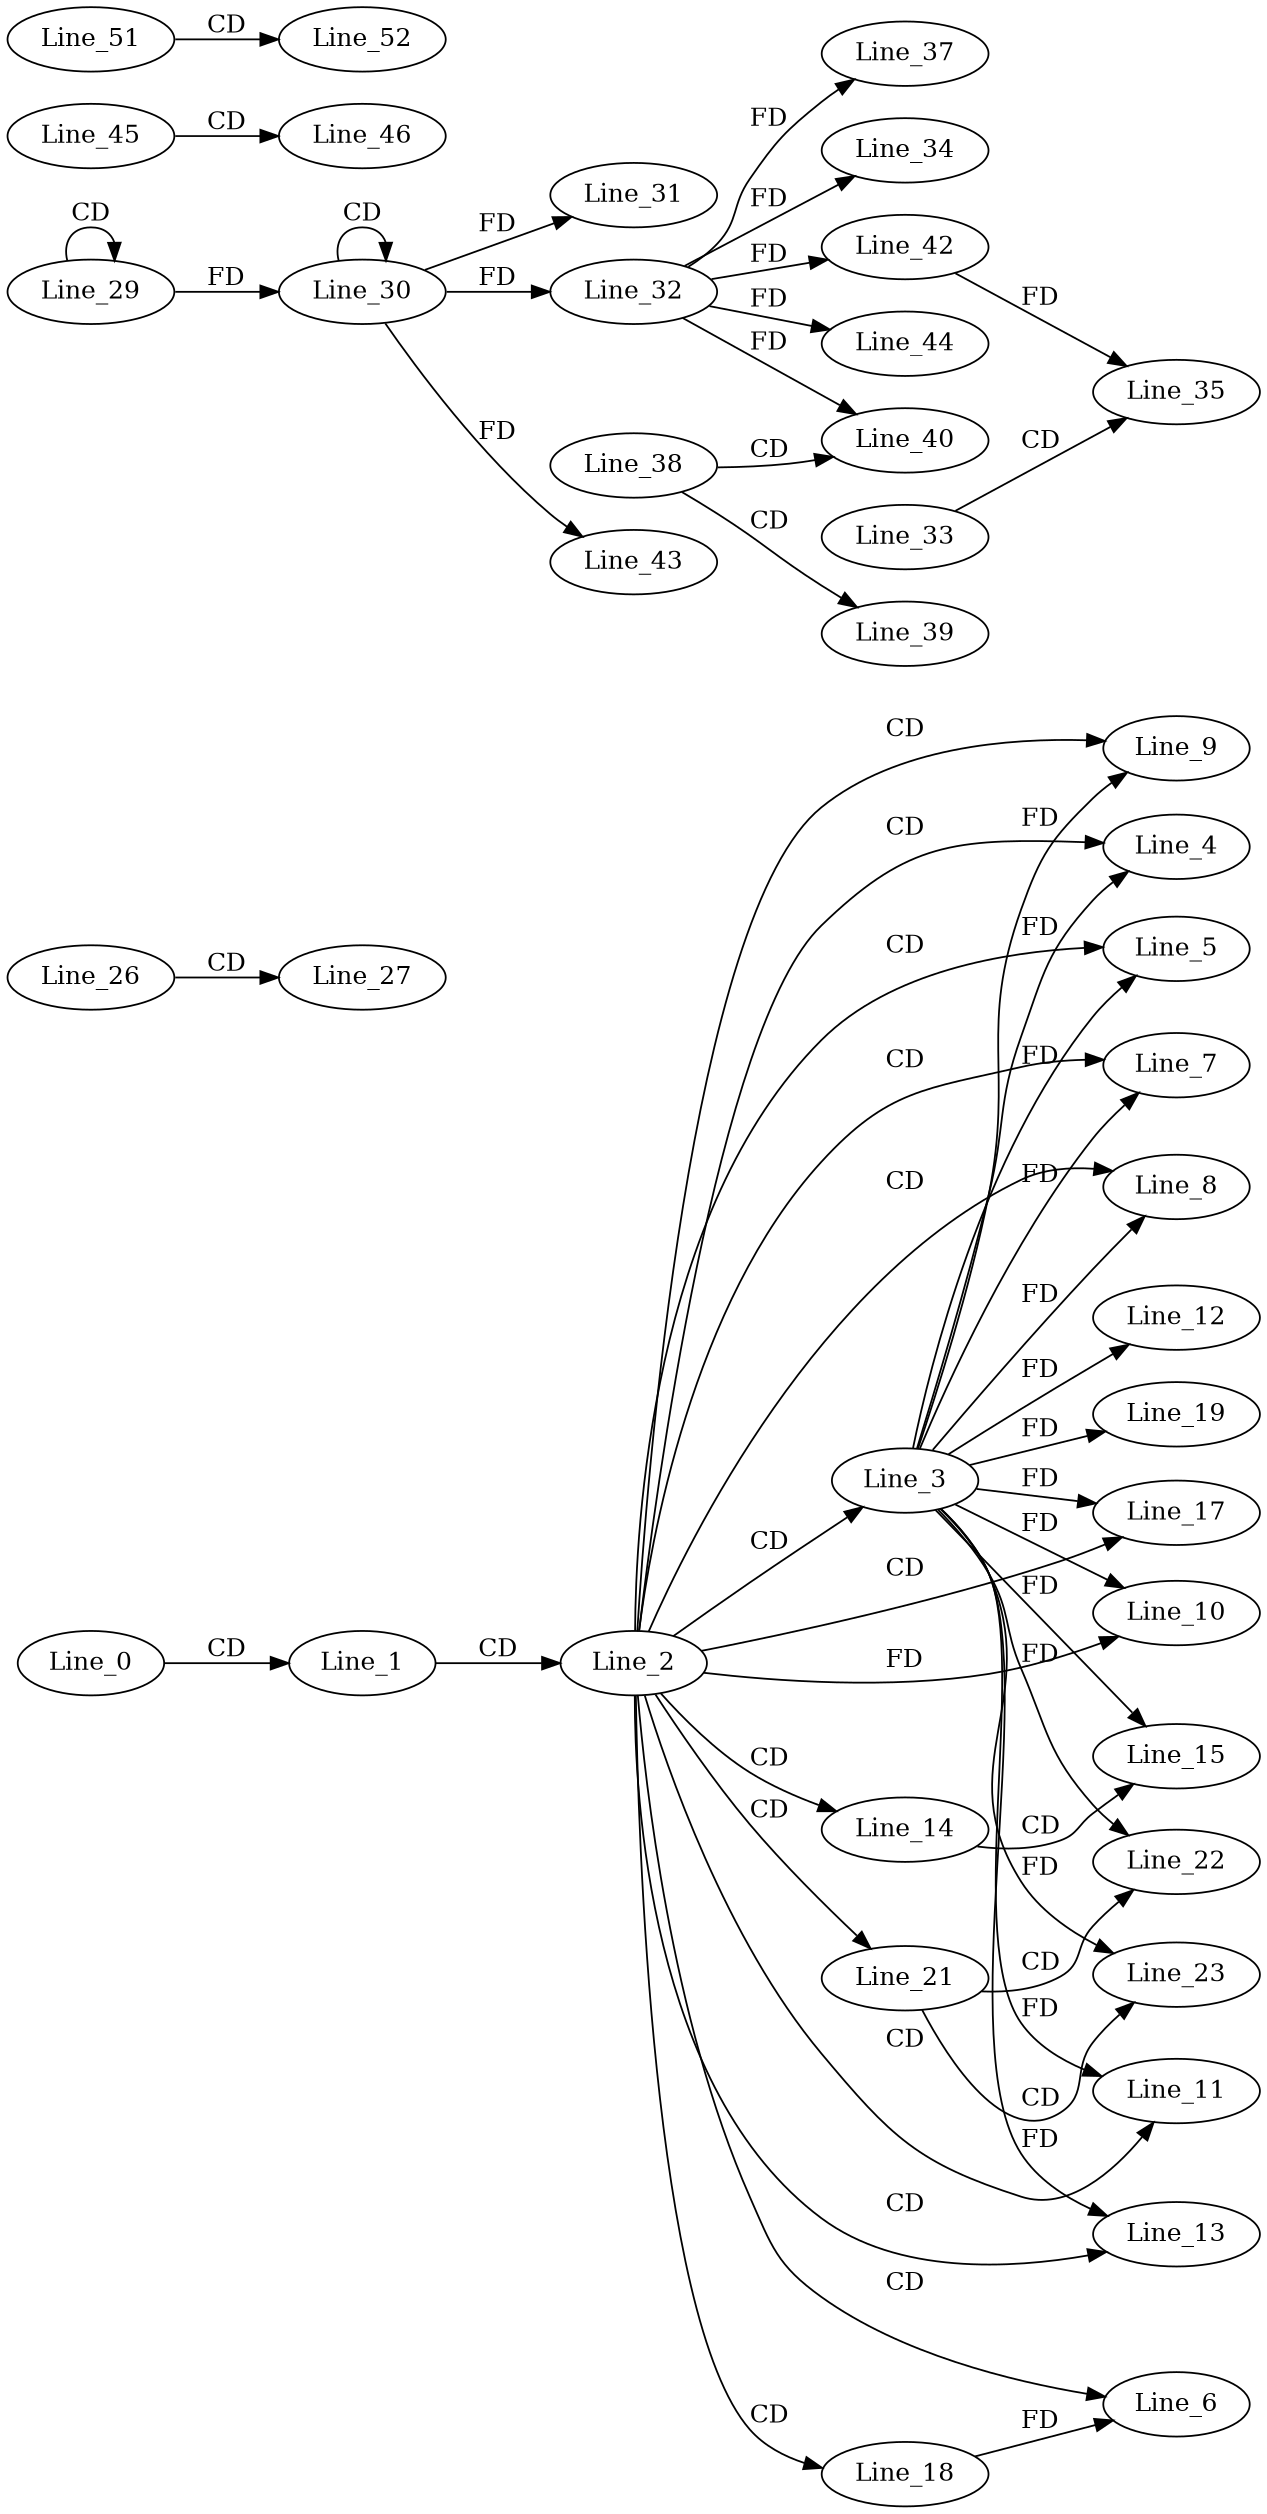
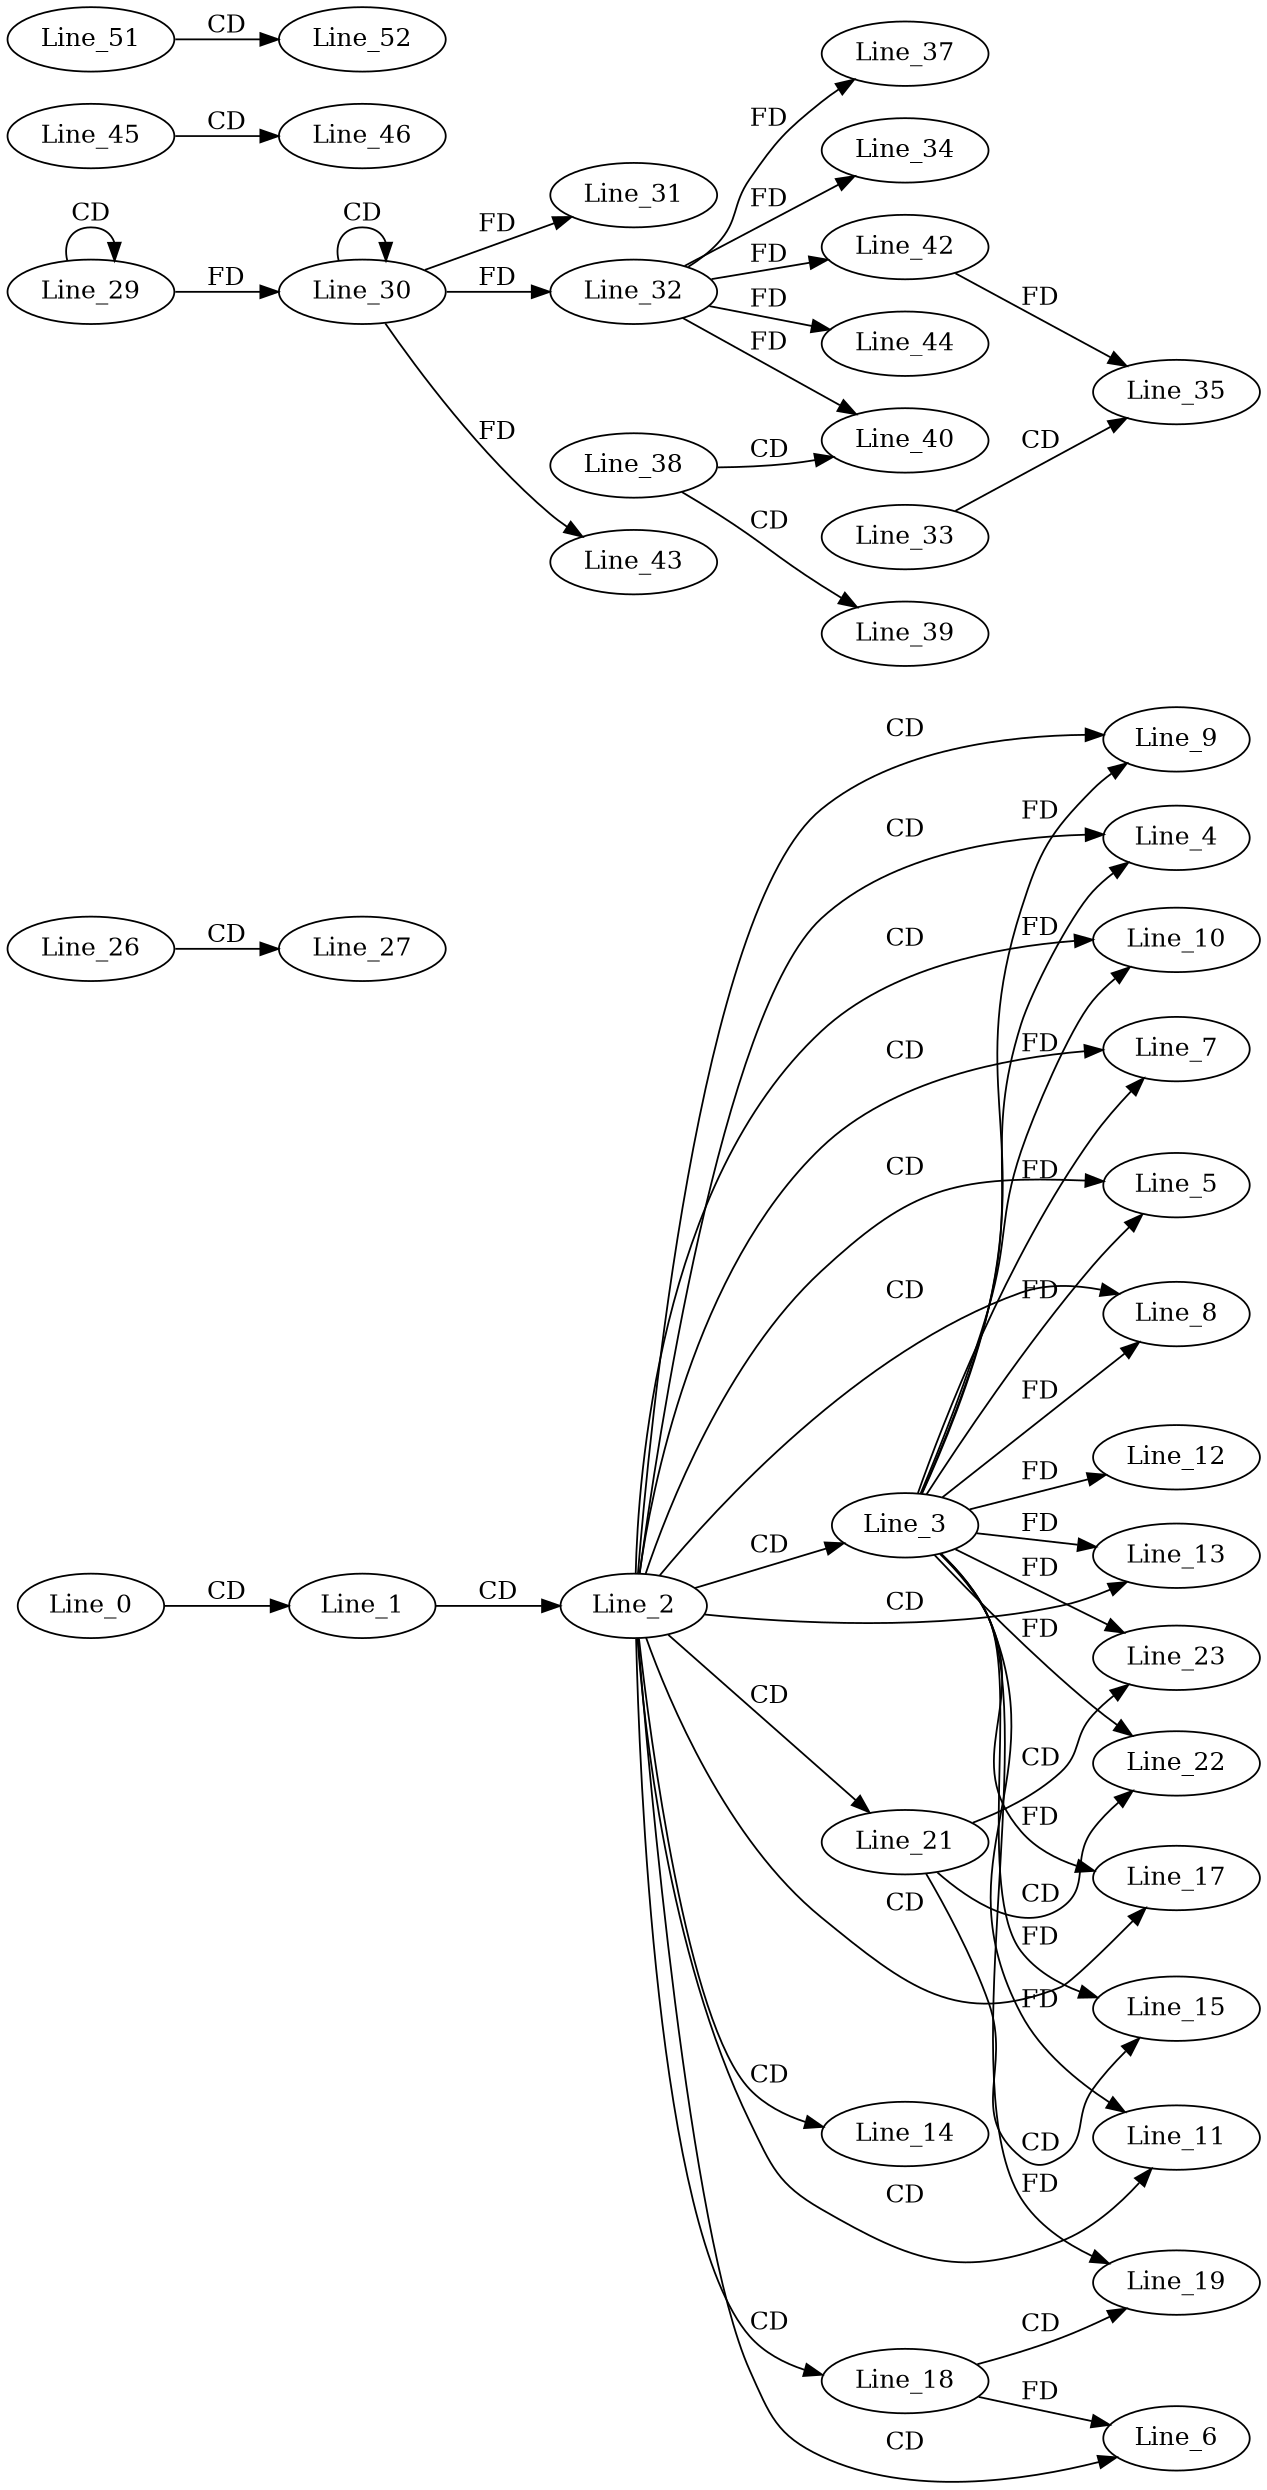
(905, 1660) -> (905, 939)
(1056, 1842) -> (1015, 2151)
none -> (1045, 2344)
